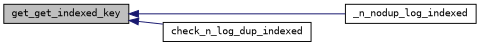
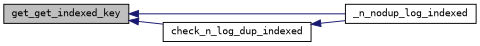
none -> (333, 22)
